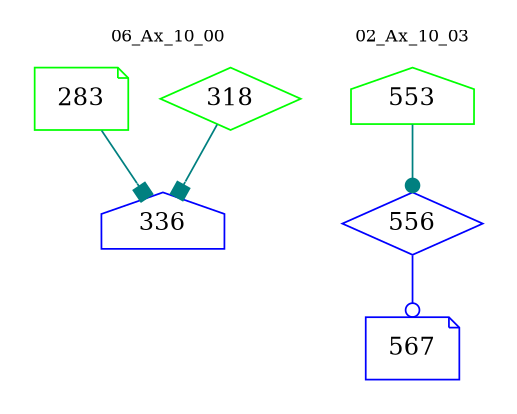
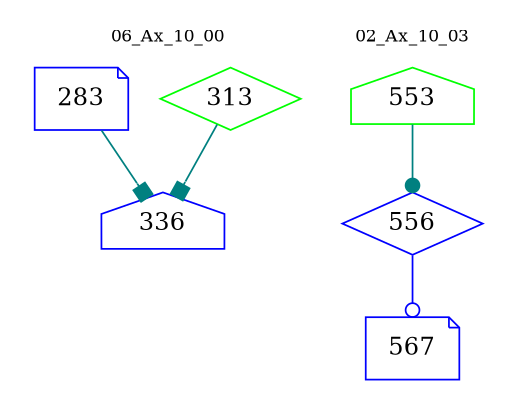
(81, 99) -> (81, 99)
(231, 99) -> (231, 99)
